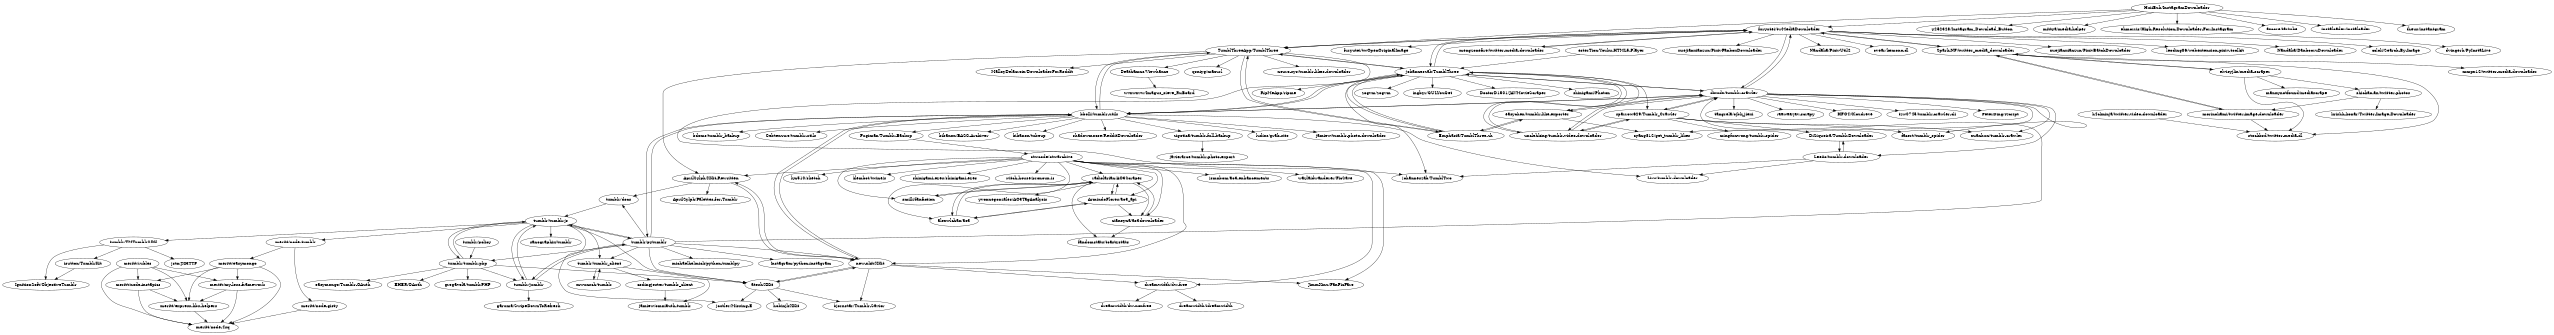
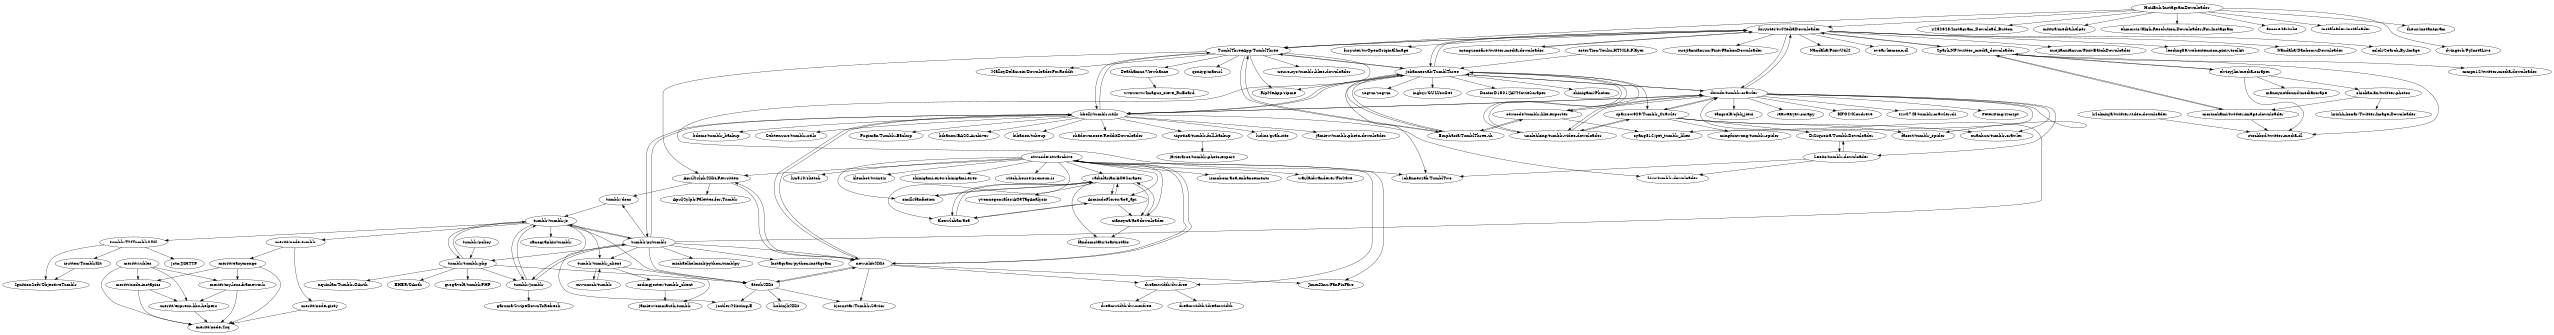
(2337, 38) -> (2336, 14)
none -> (1257, 72)
(1537, 114) -> (1537, 114)
(969, 146) -> (1168, 240)
(197, 278) -> none
(343, 285) -> (343, 285)
